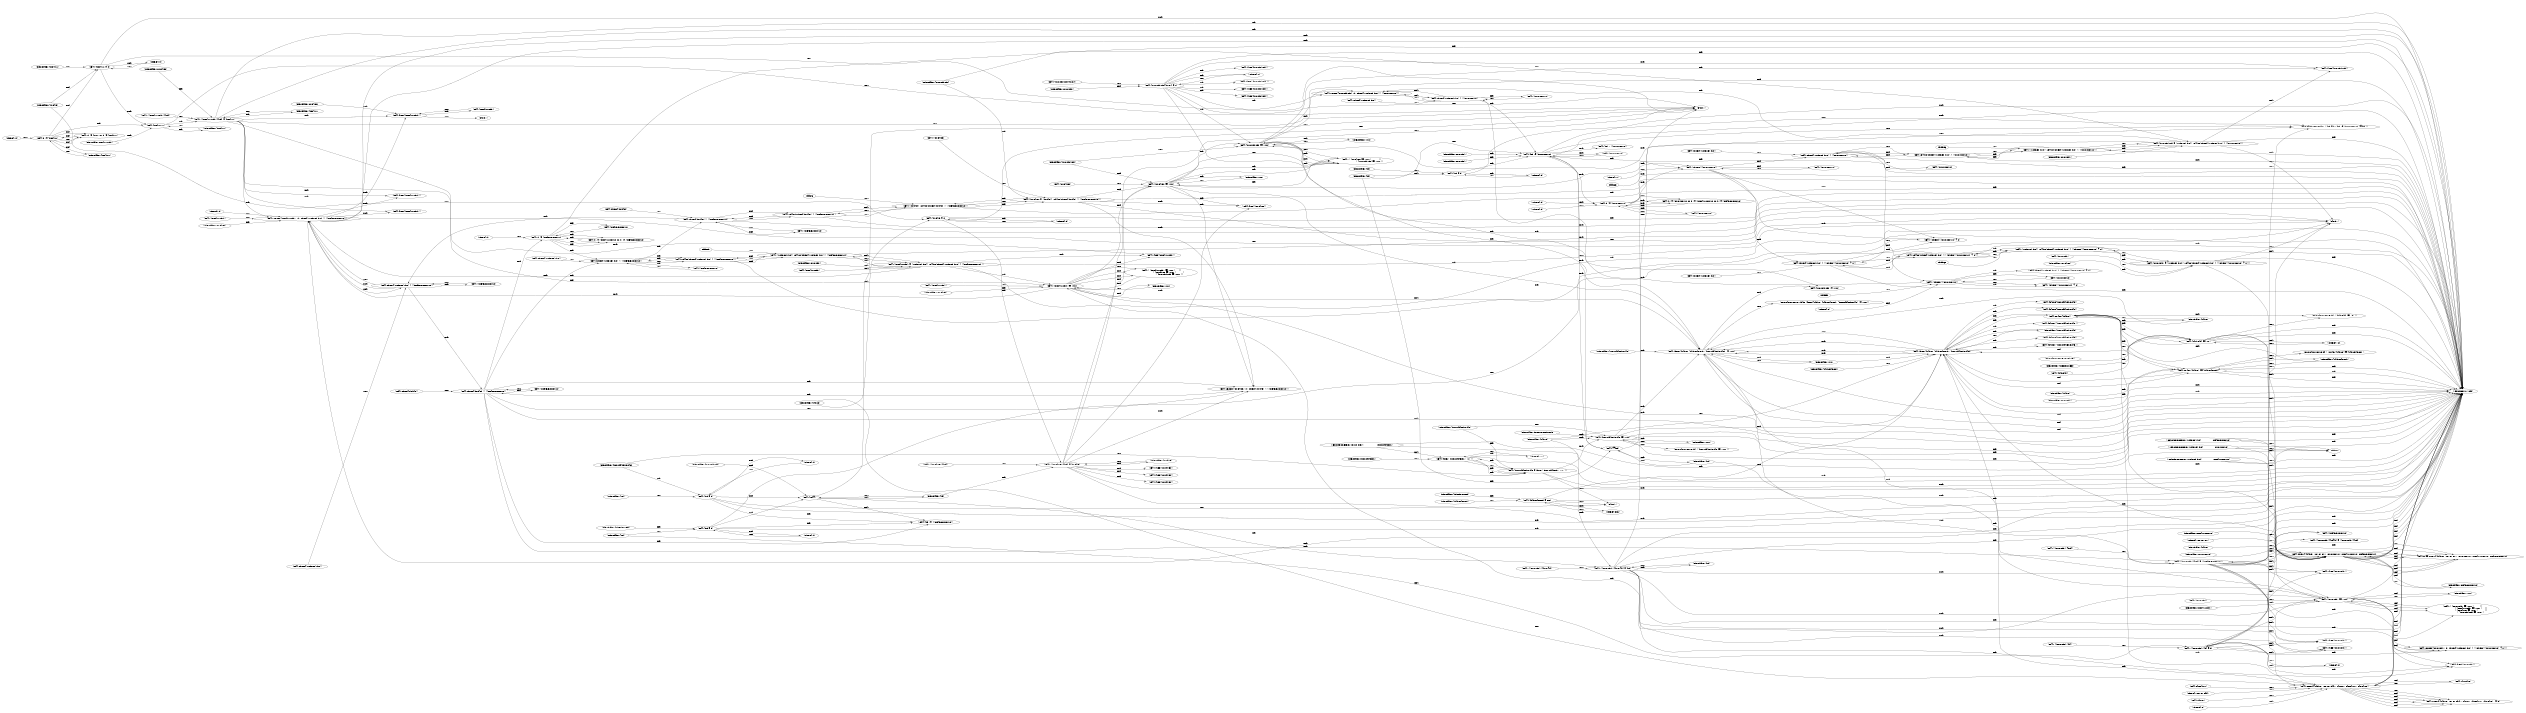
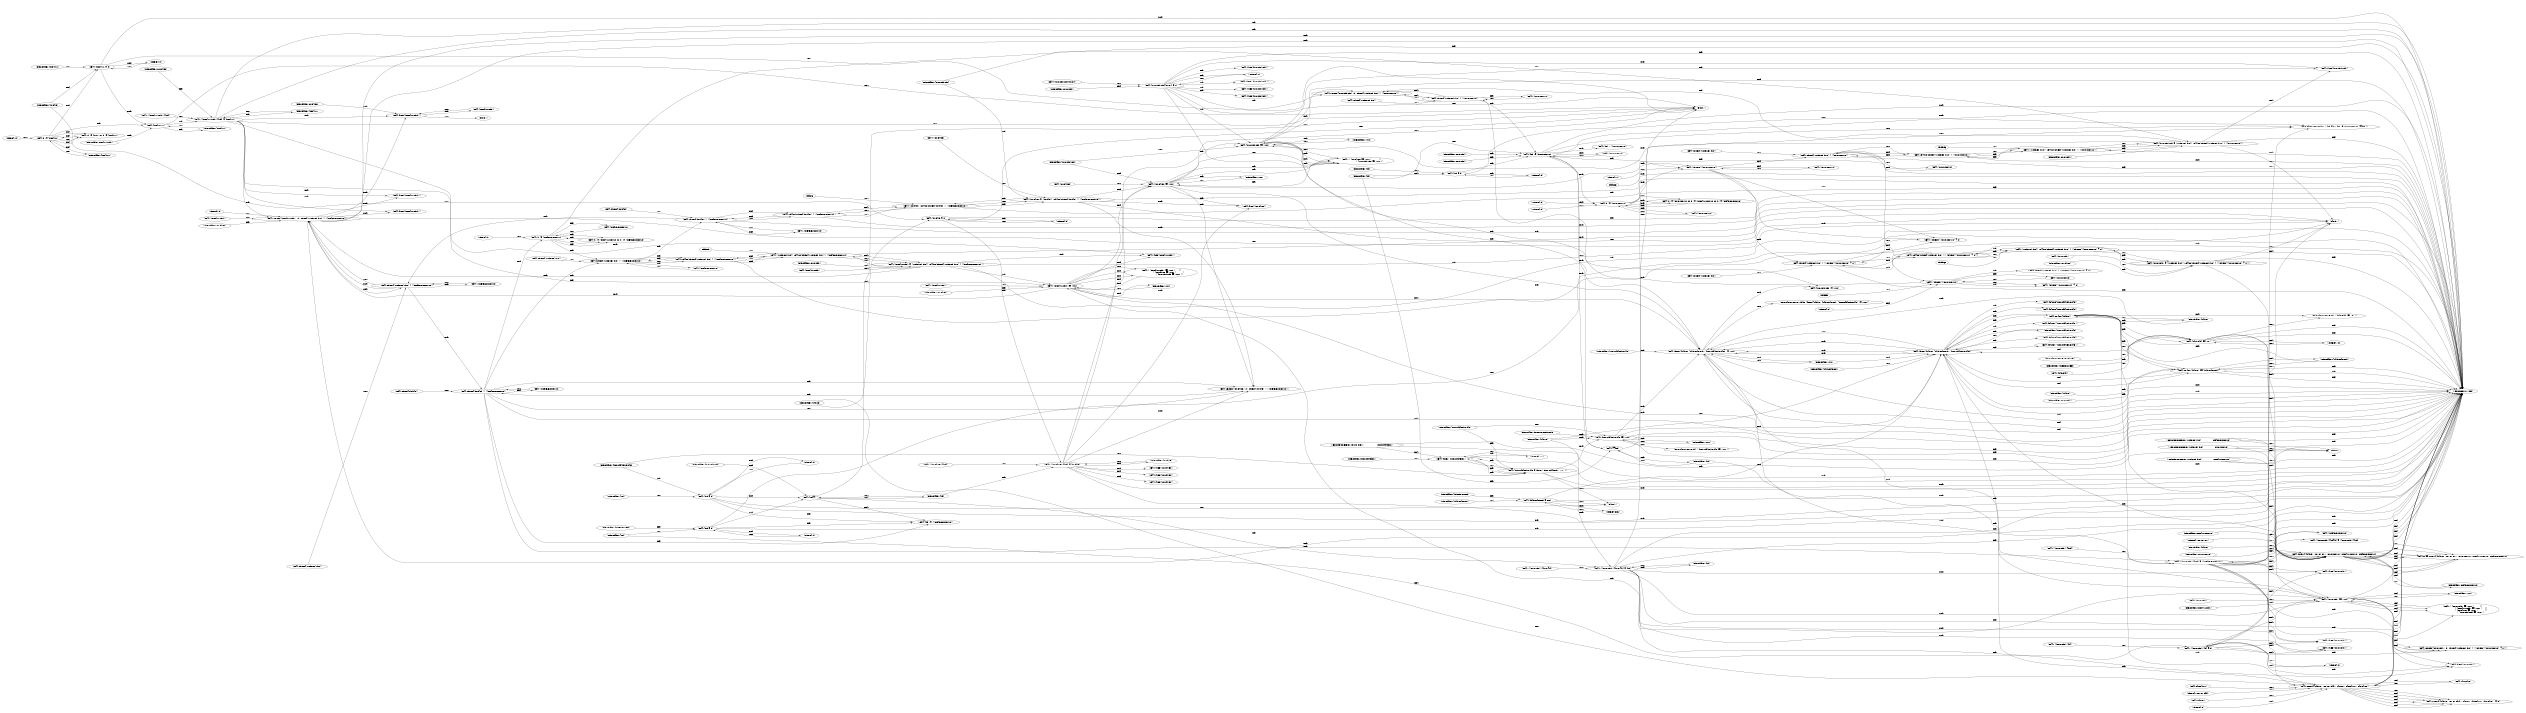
(2334, 352) -> none
(2354, 549) -> none
